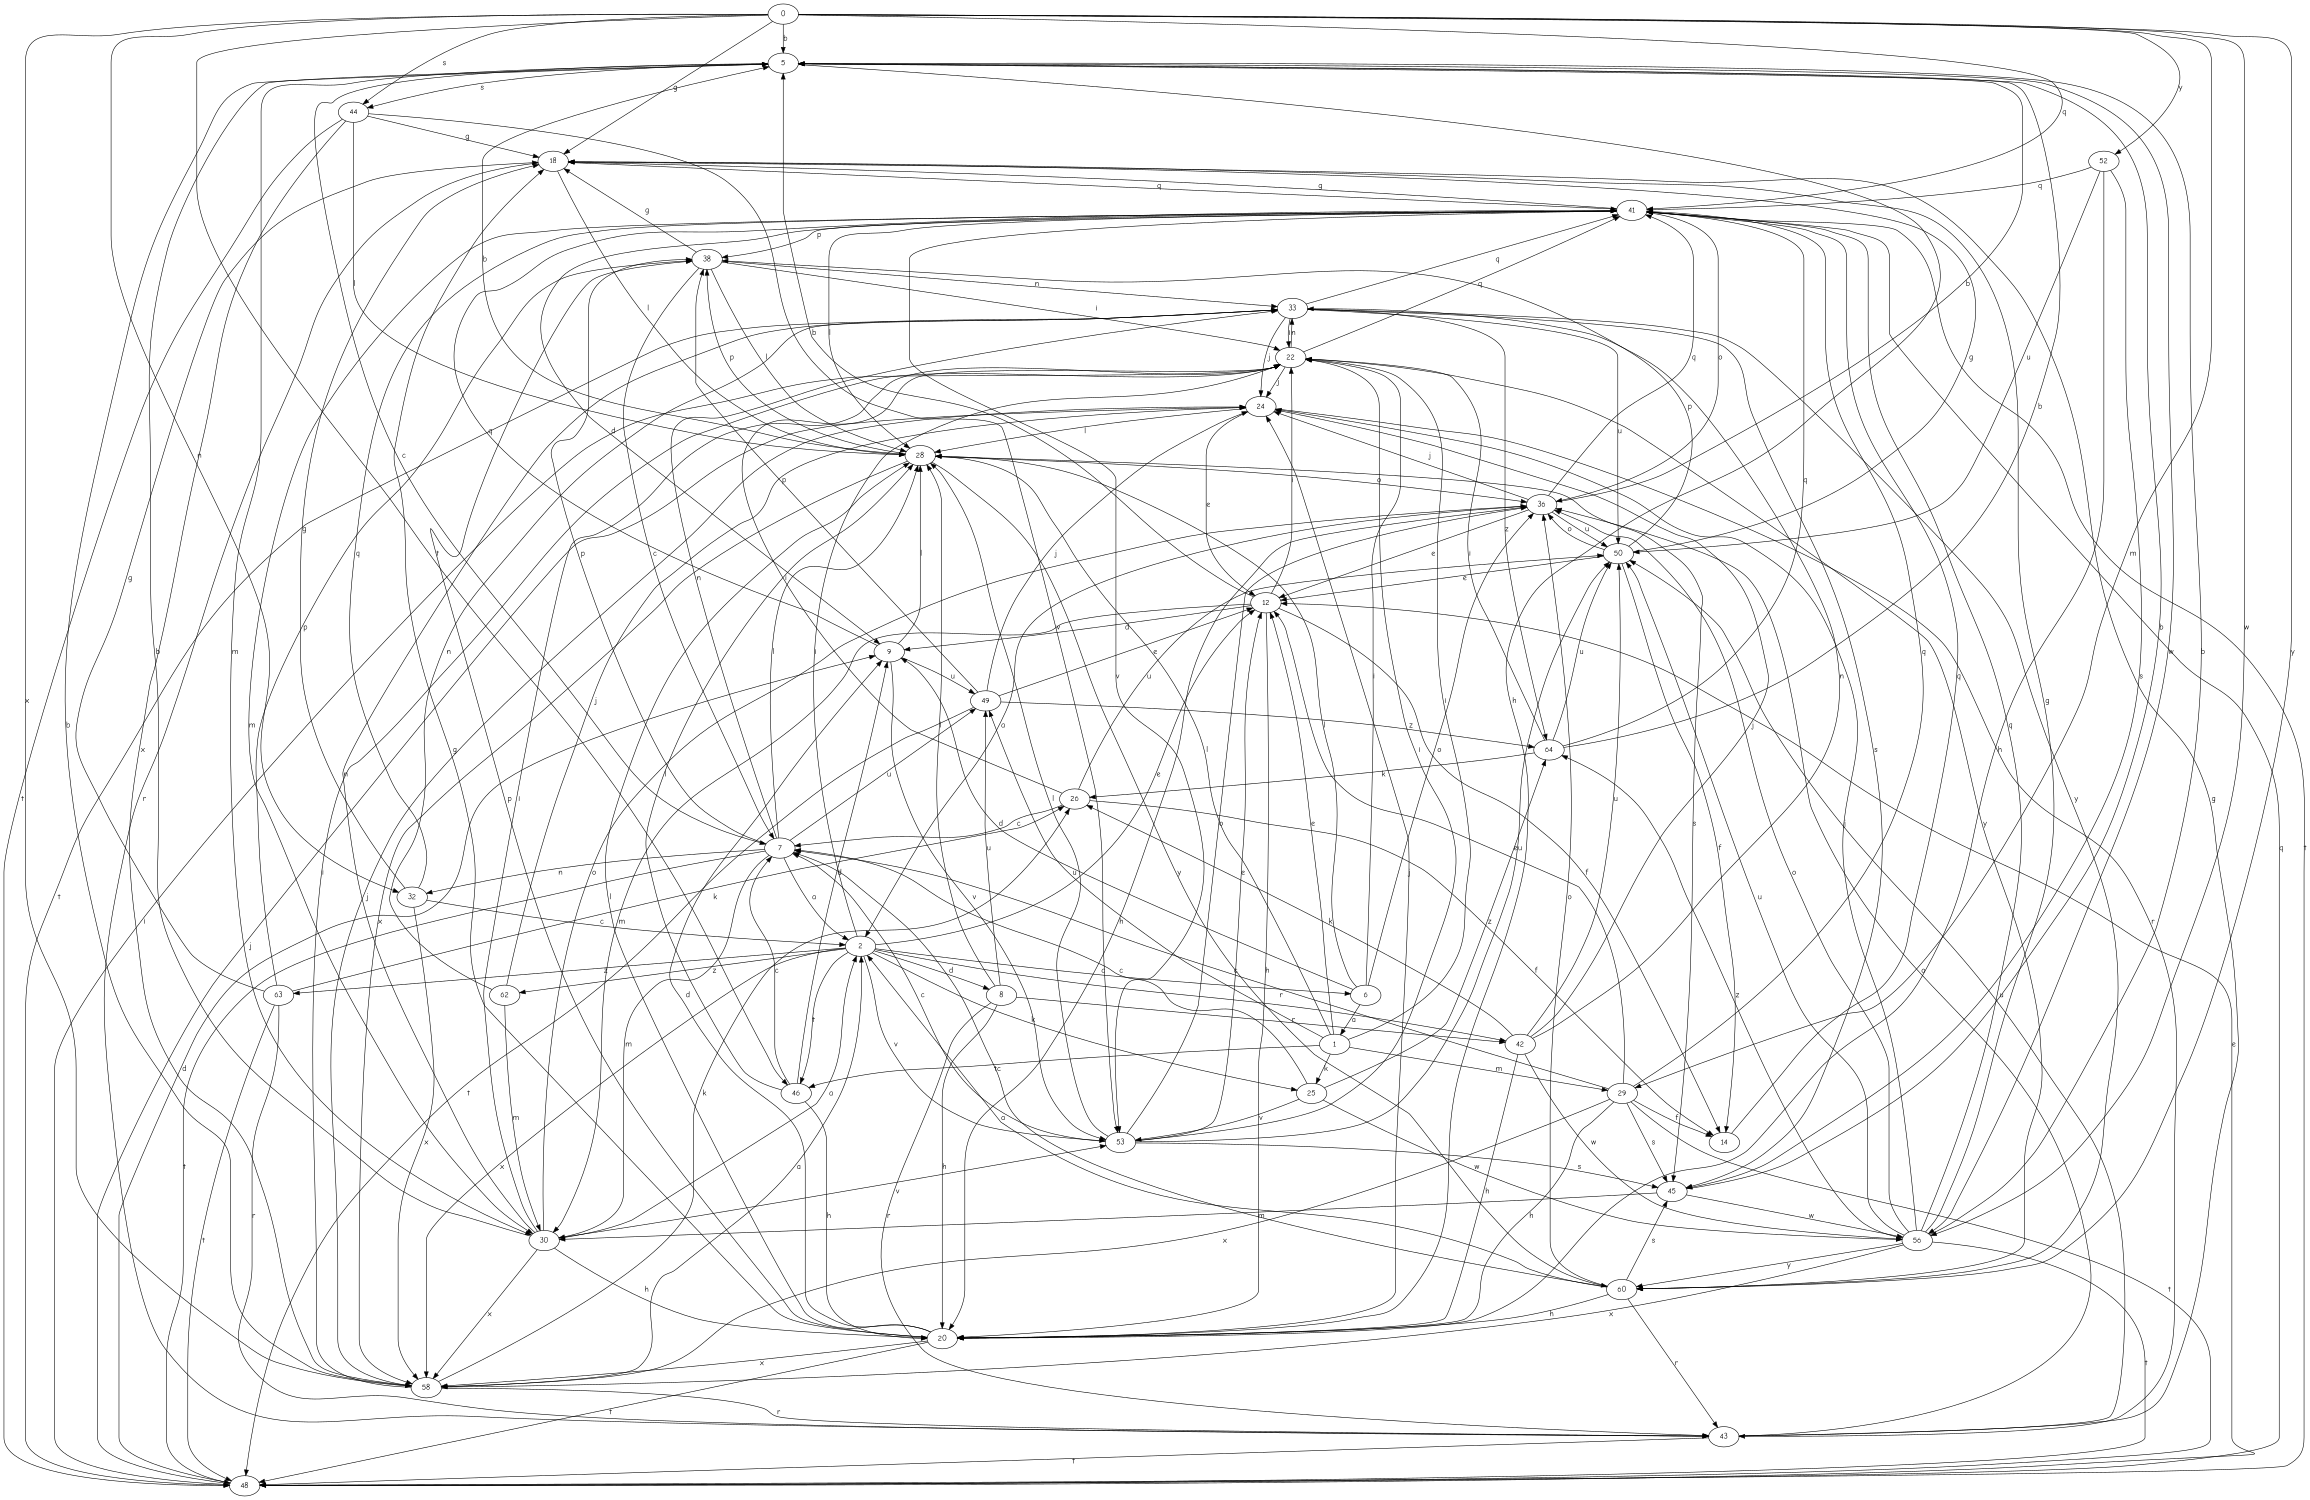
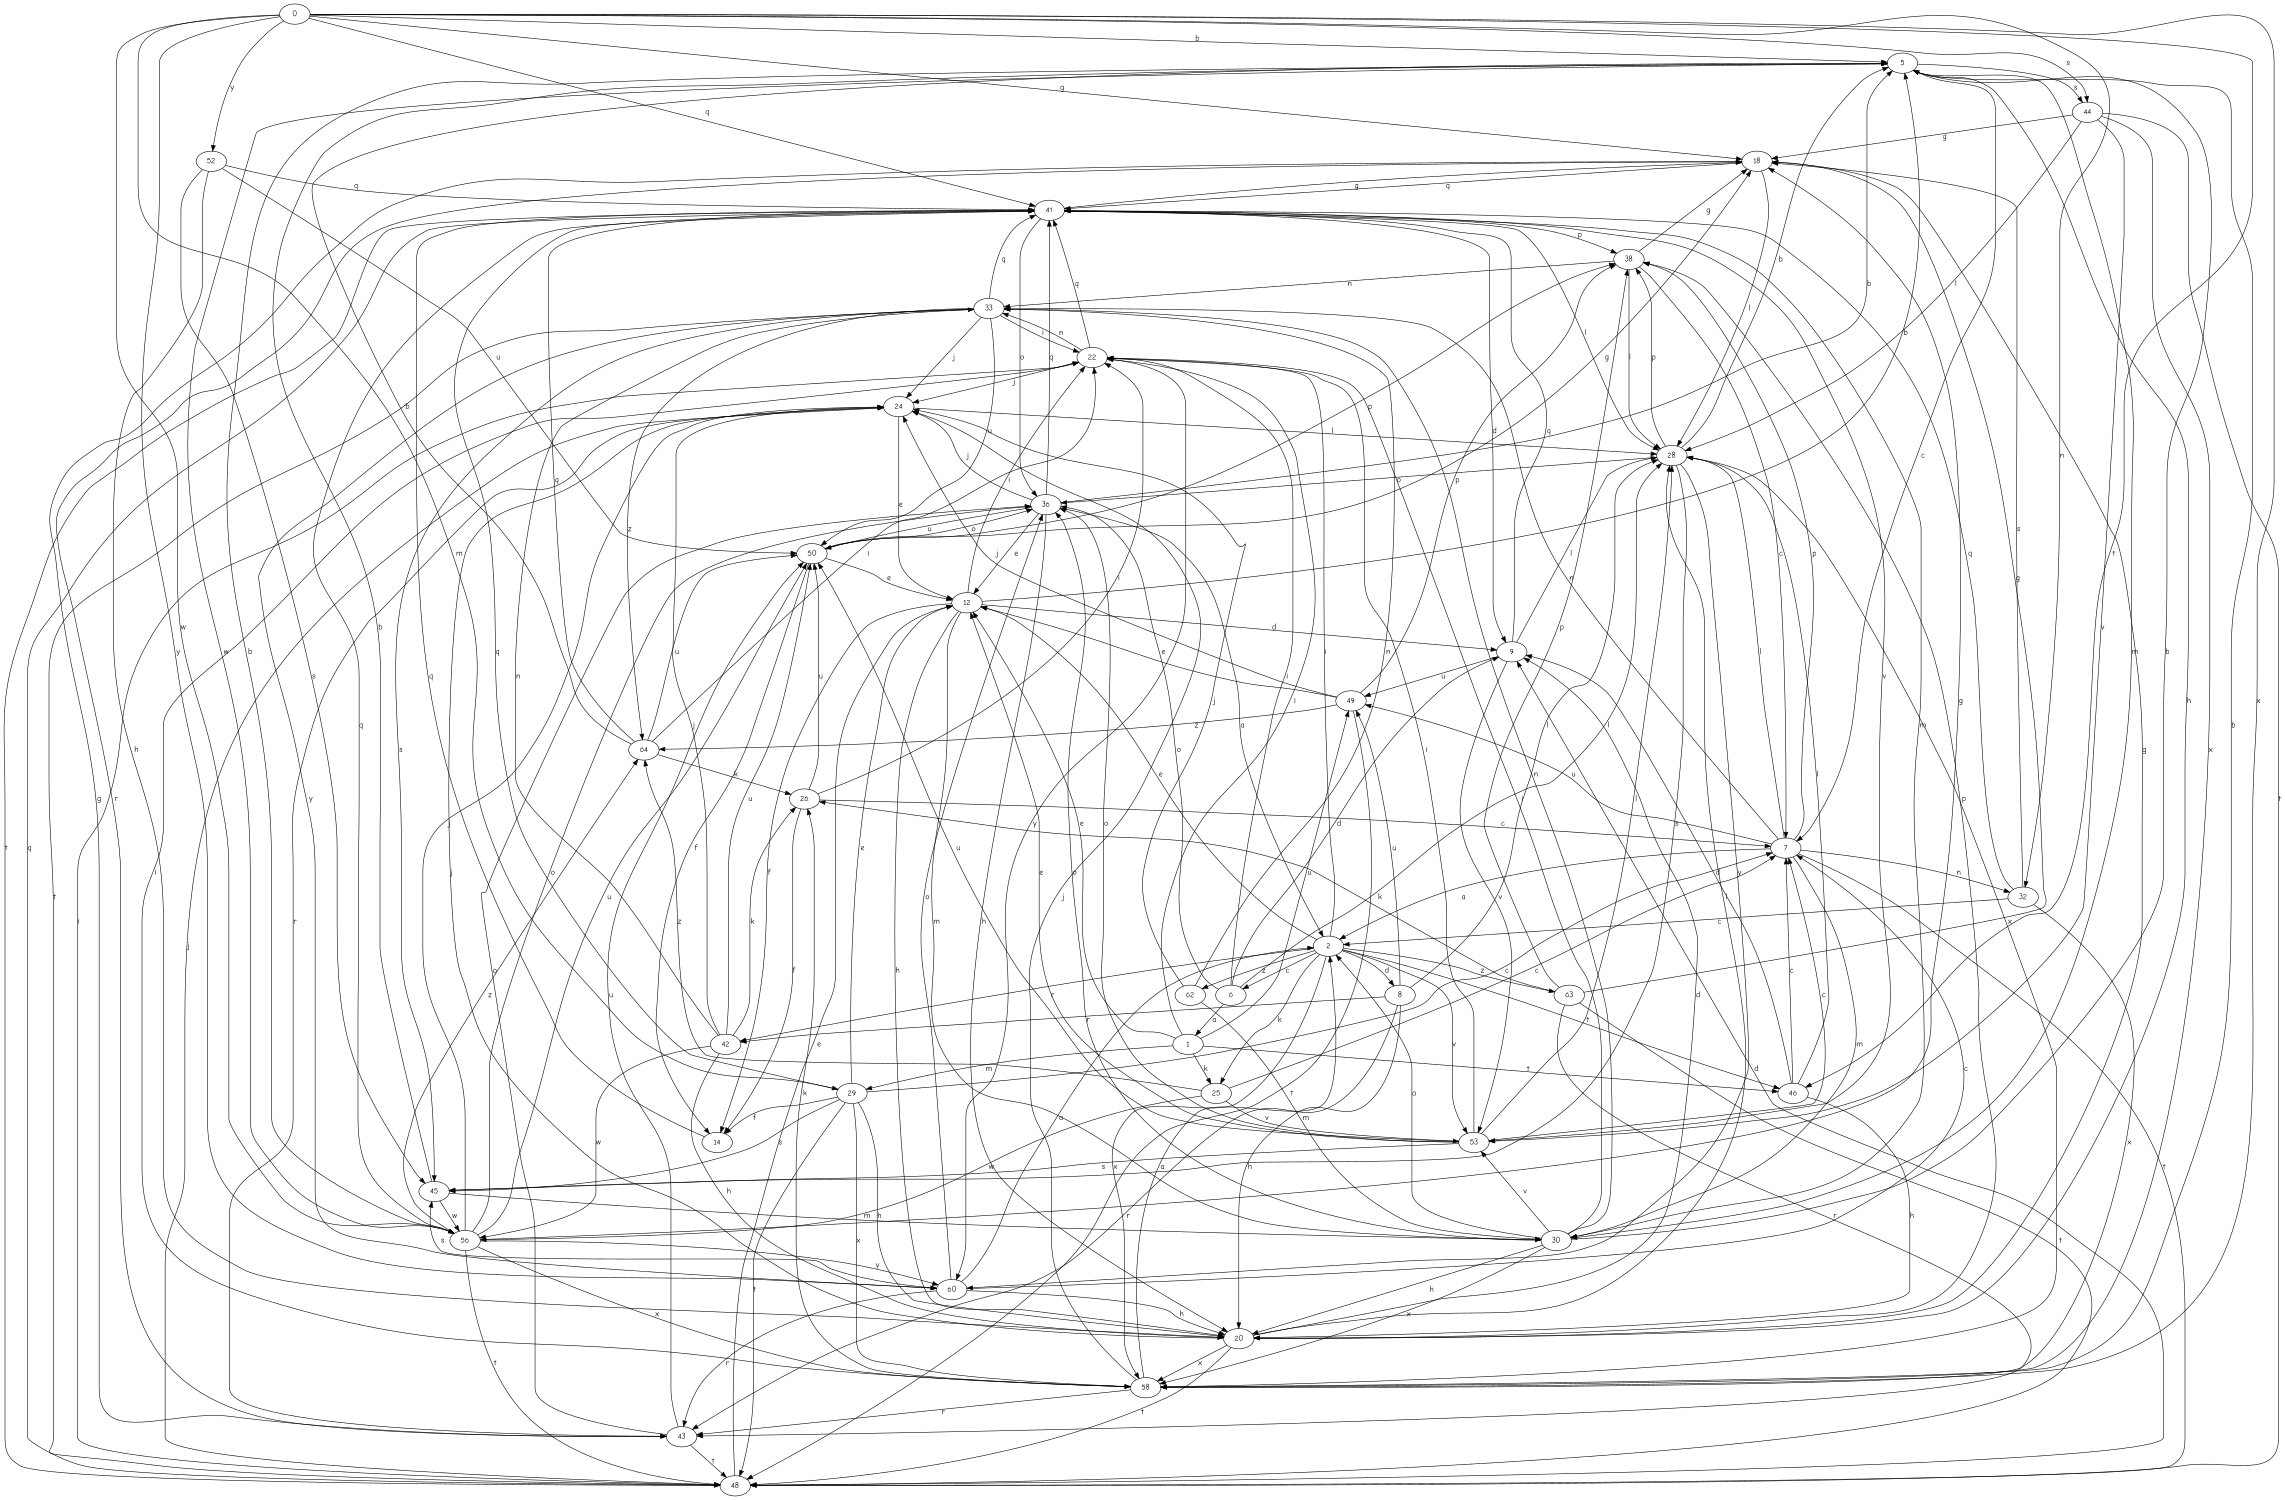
(999, 303) -> none
(304, 529) -> (2019, 529)
(1193, 721) -> none
